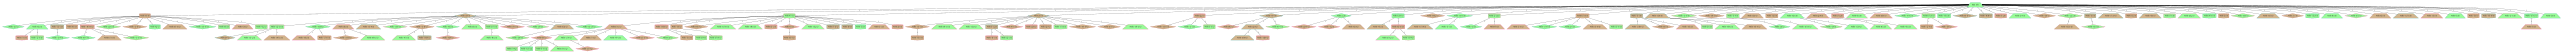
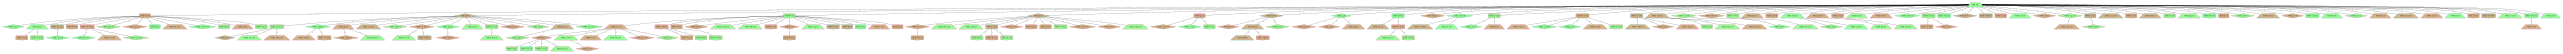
none -> (977, 38)
